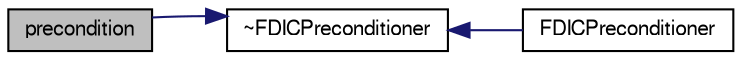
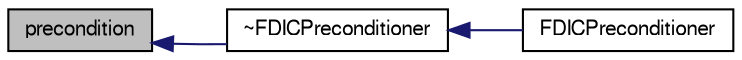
(179, 17) -> (200, 44)
